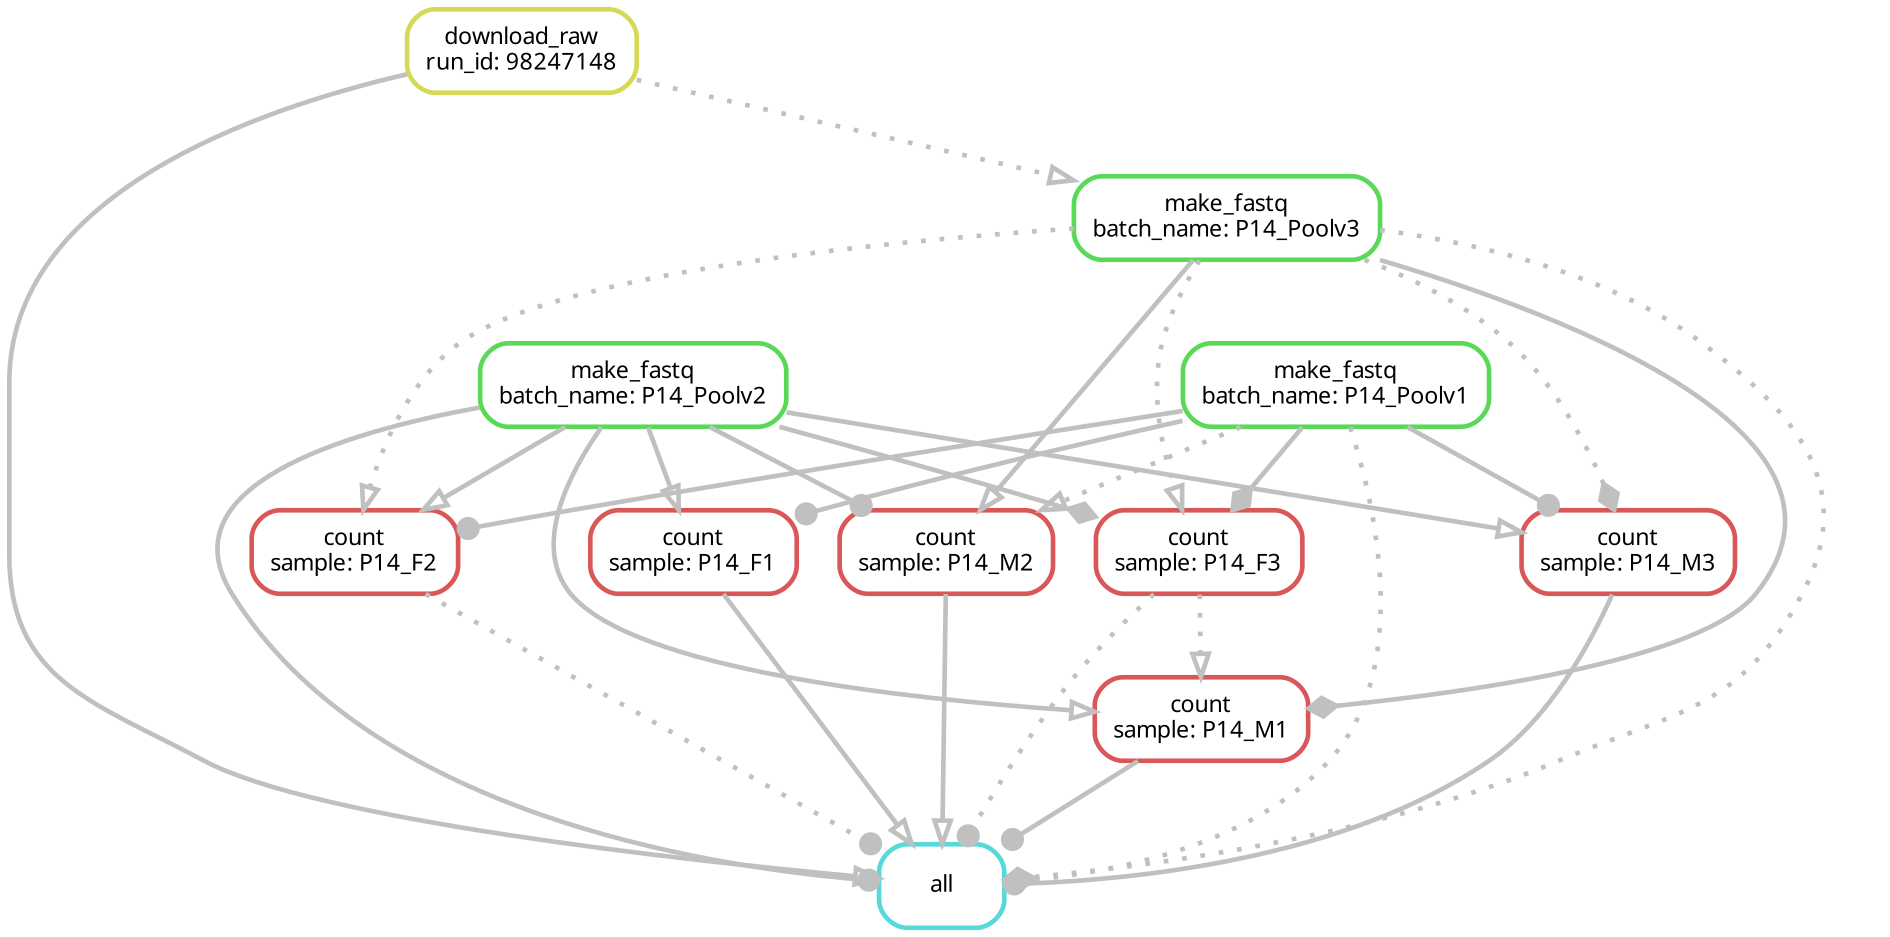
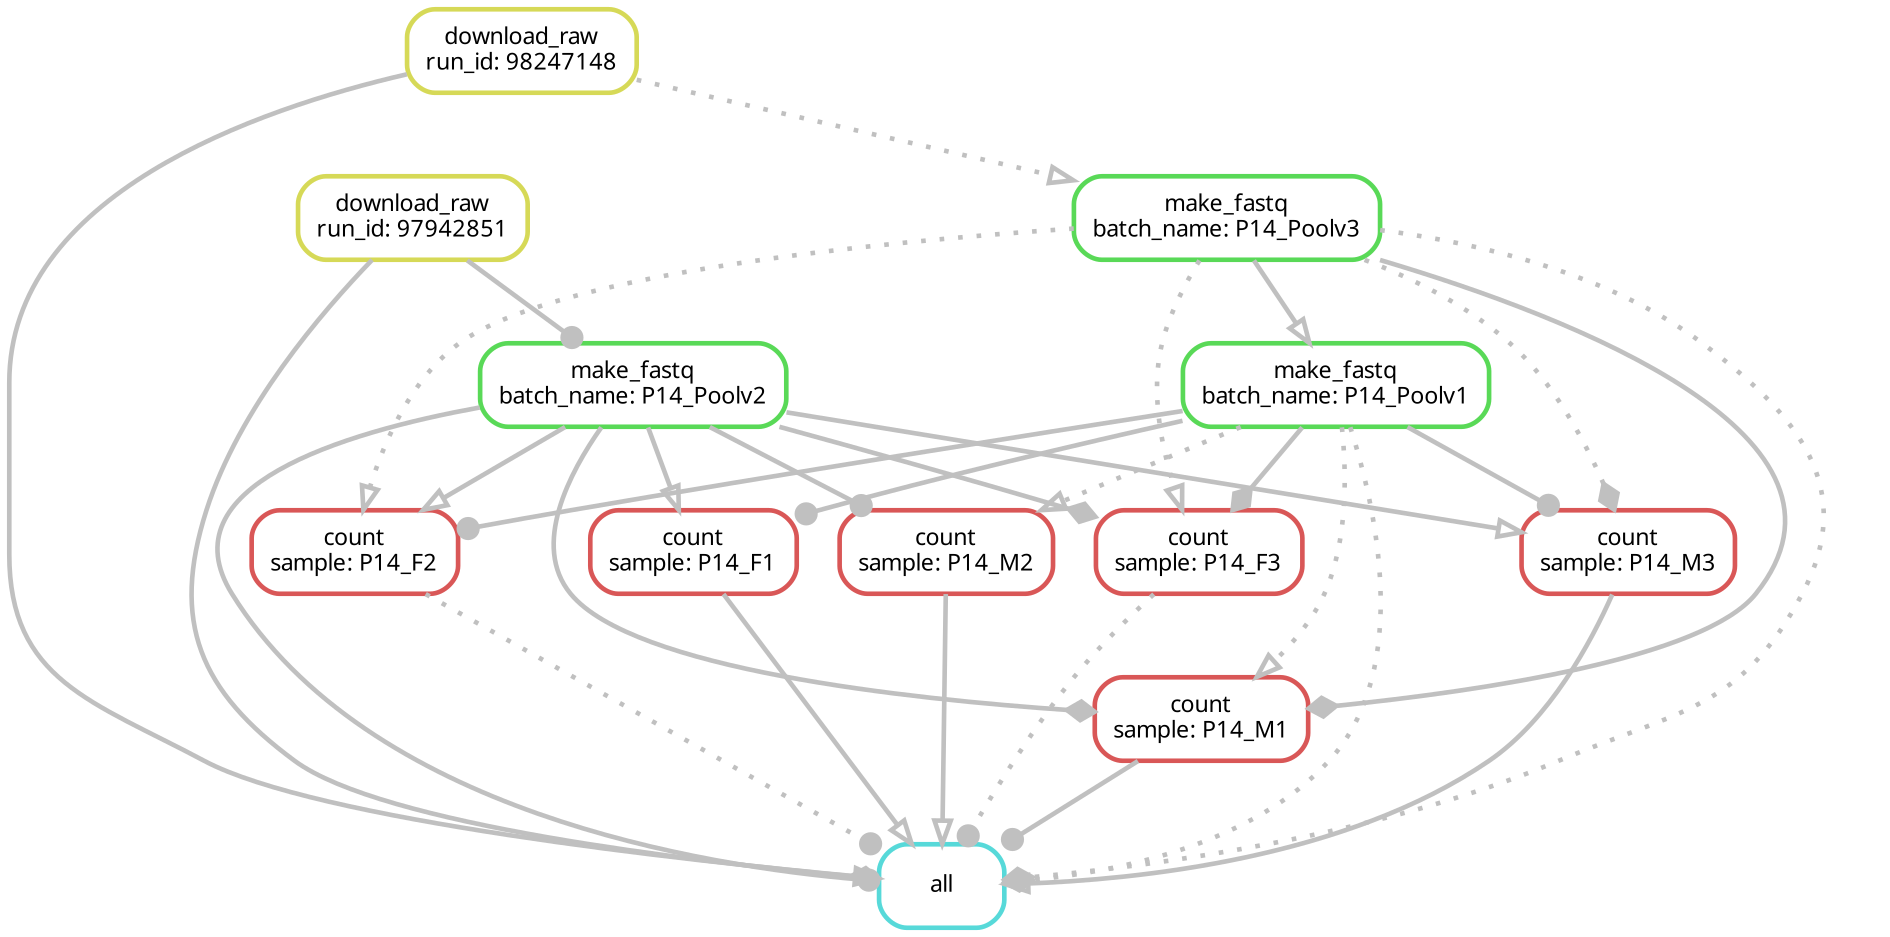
none -> (413, 218)
(1095, 376) -> (1275, 292)
(1200, 624) -> (1337, 554)
(723, 663) -> (723, 663)
(1459, 778) -> (1459, 778)
